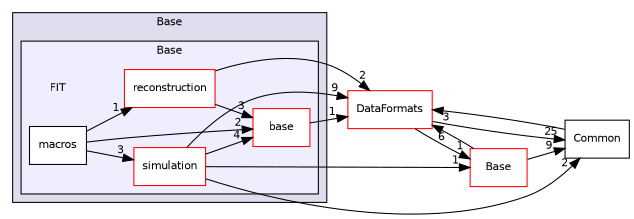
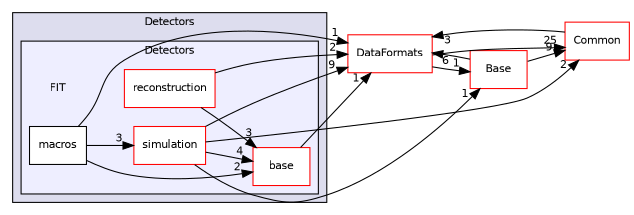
(170, 23) -> (170, 23)
(105, 122) -> (203, 34)
(597, 139) -> (597, 41)
